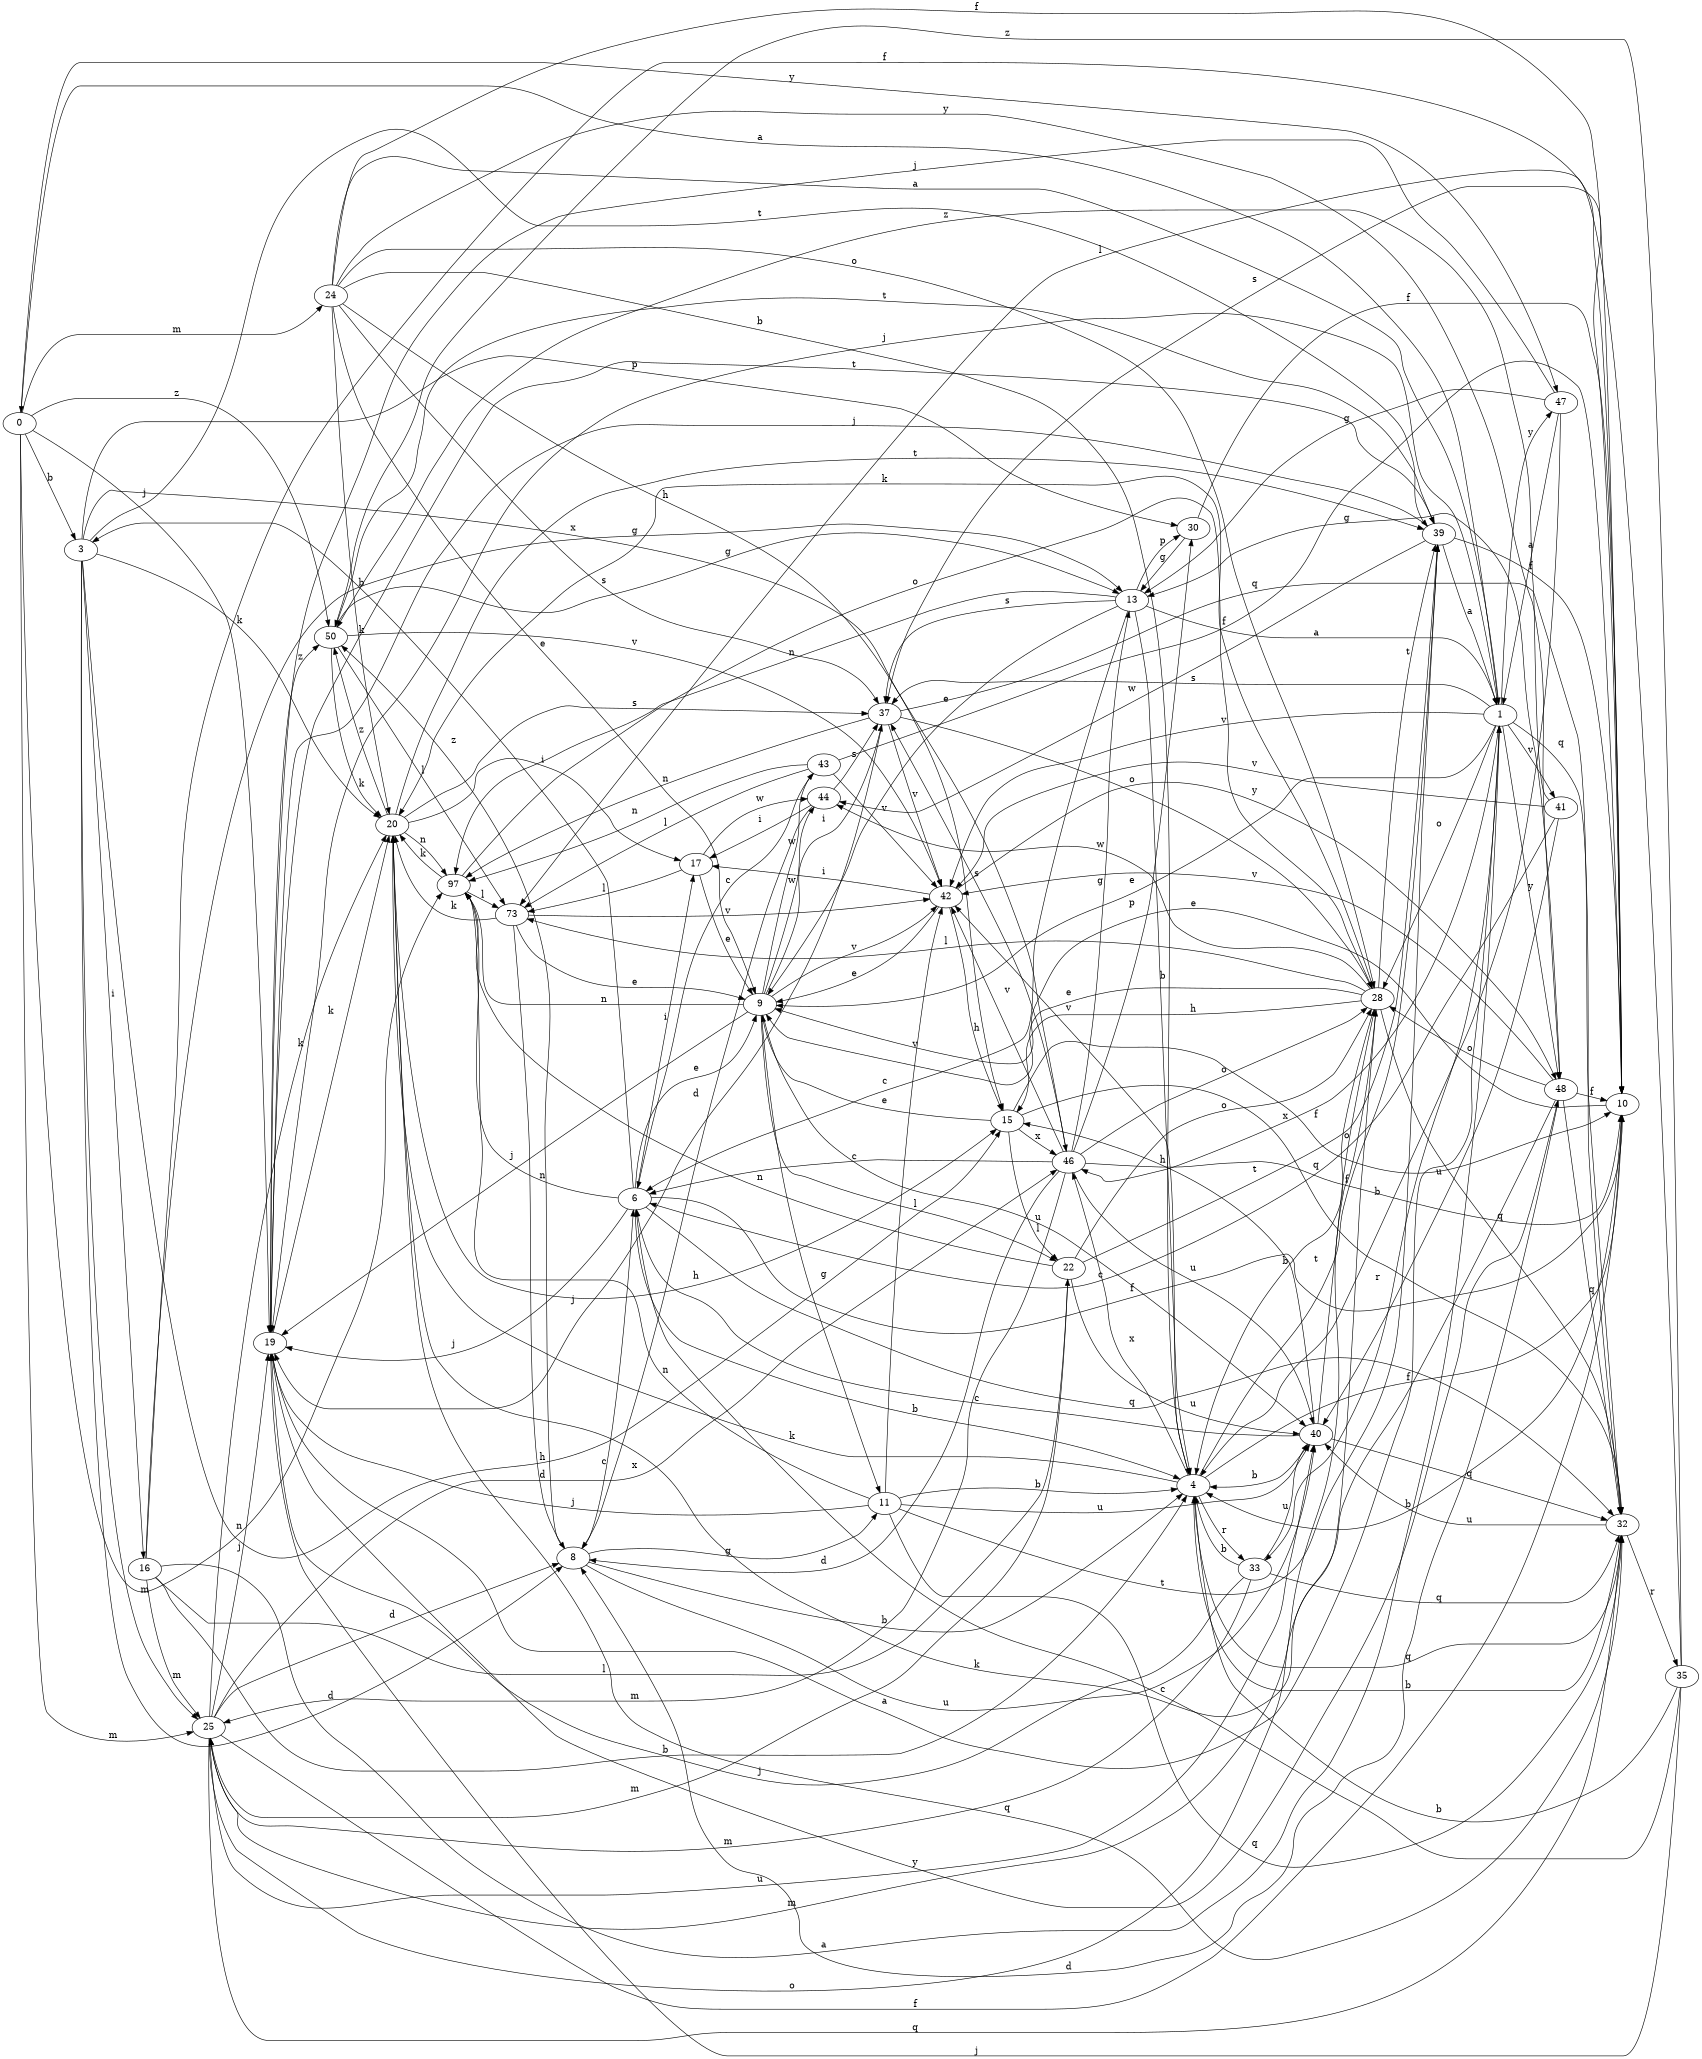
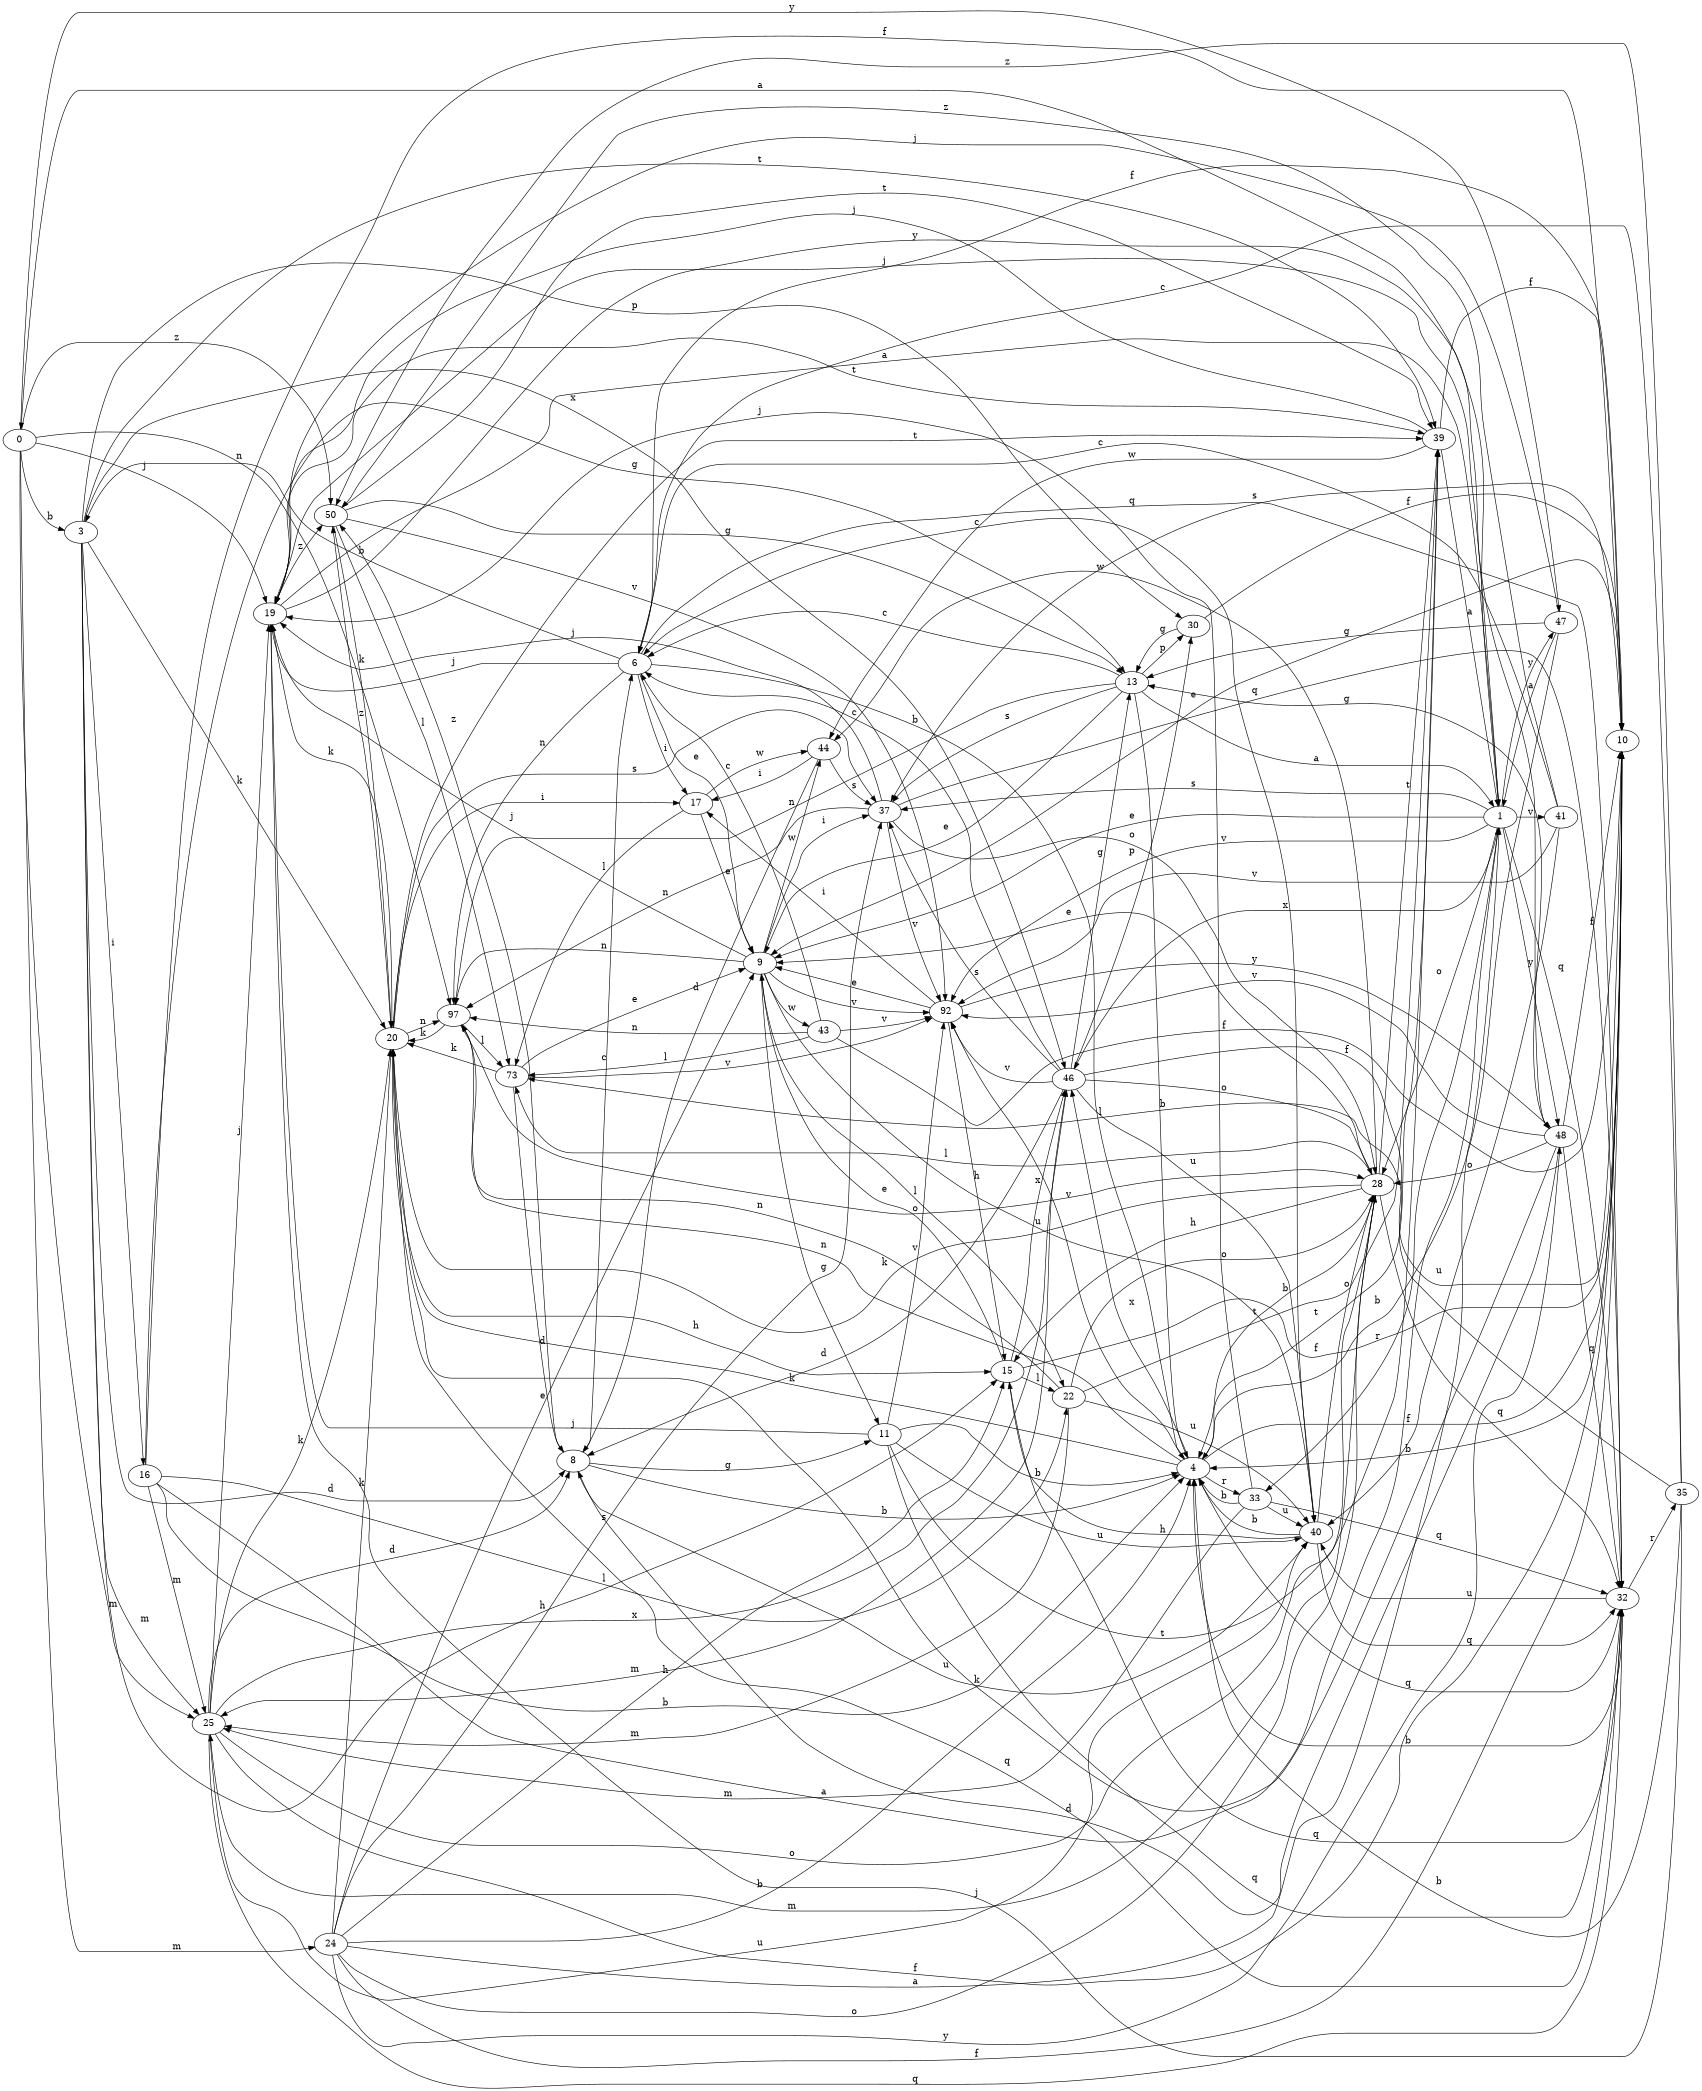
(946, 897) -> (946, 1012)
(537, 1280) -> (778, 1243)
